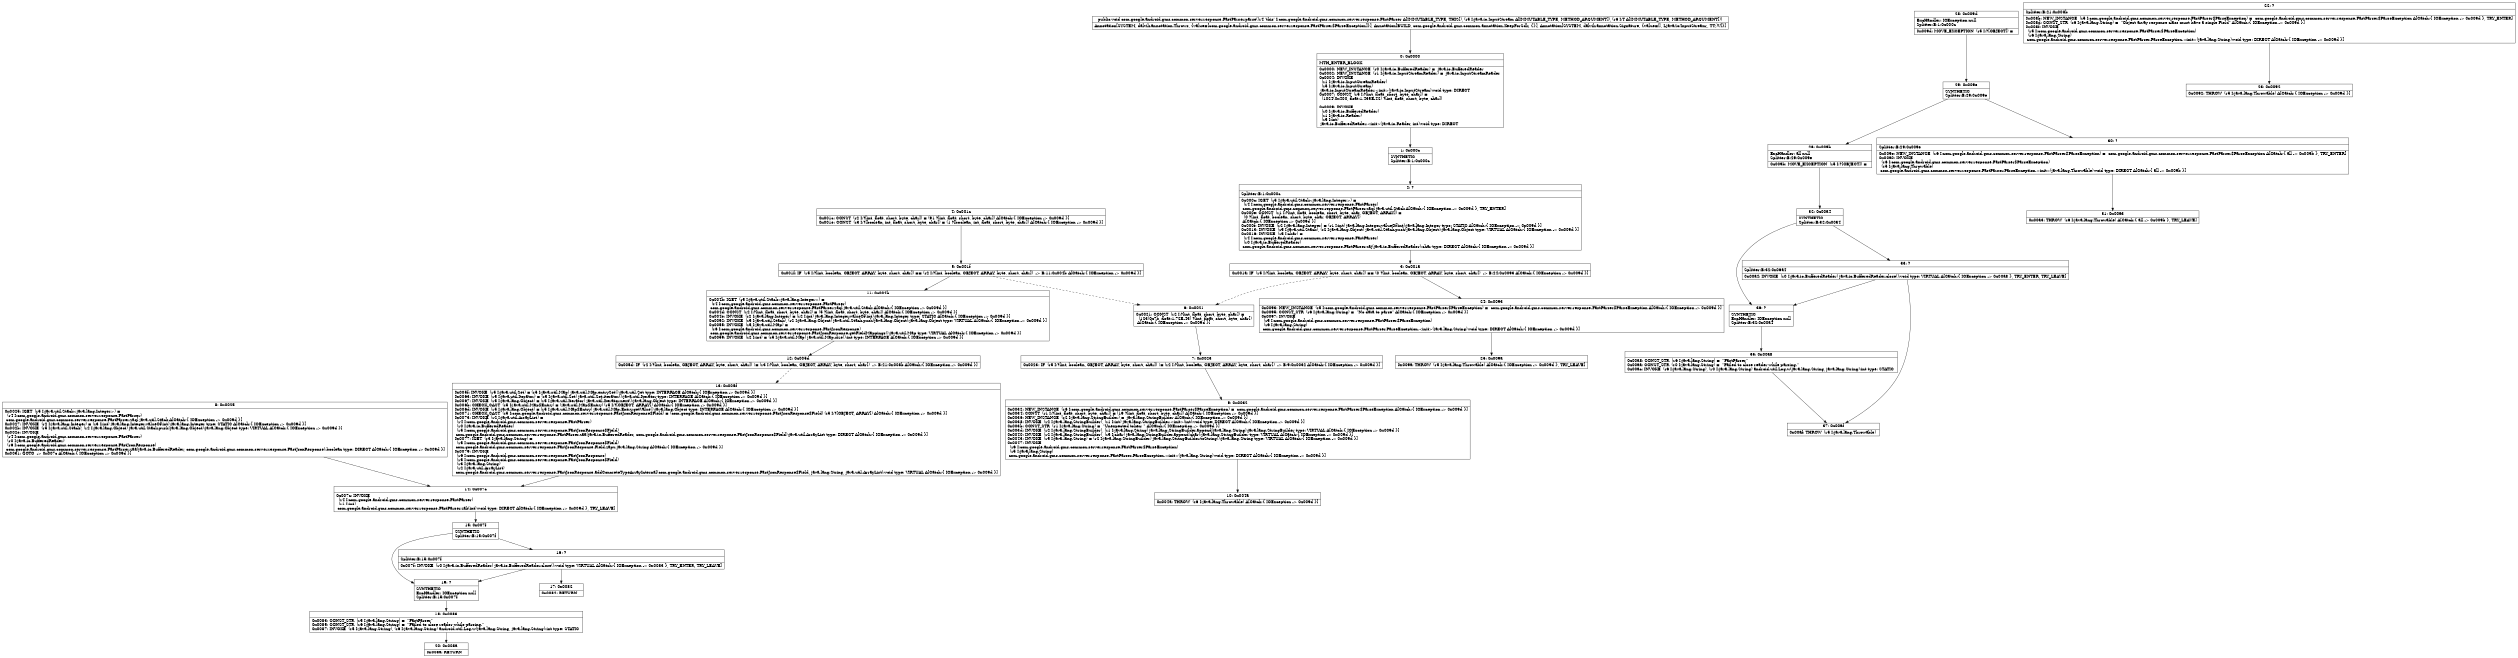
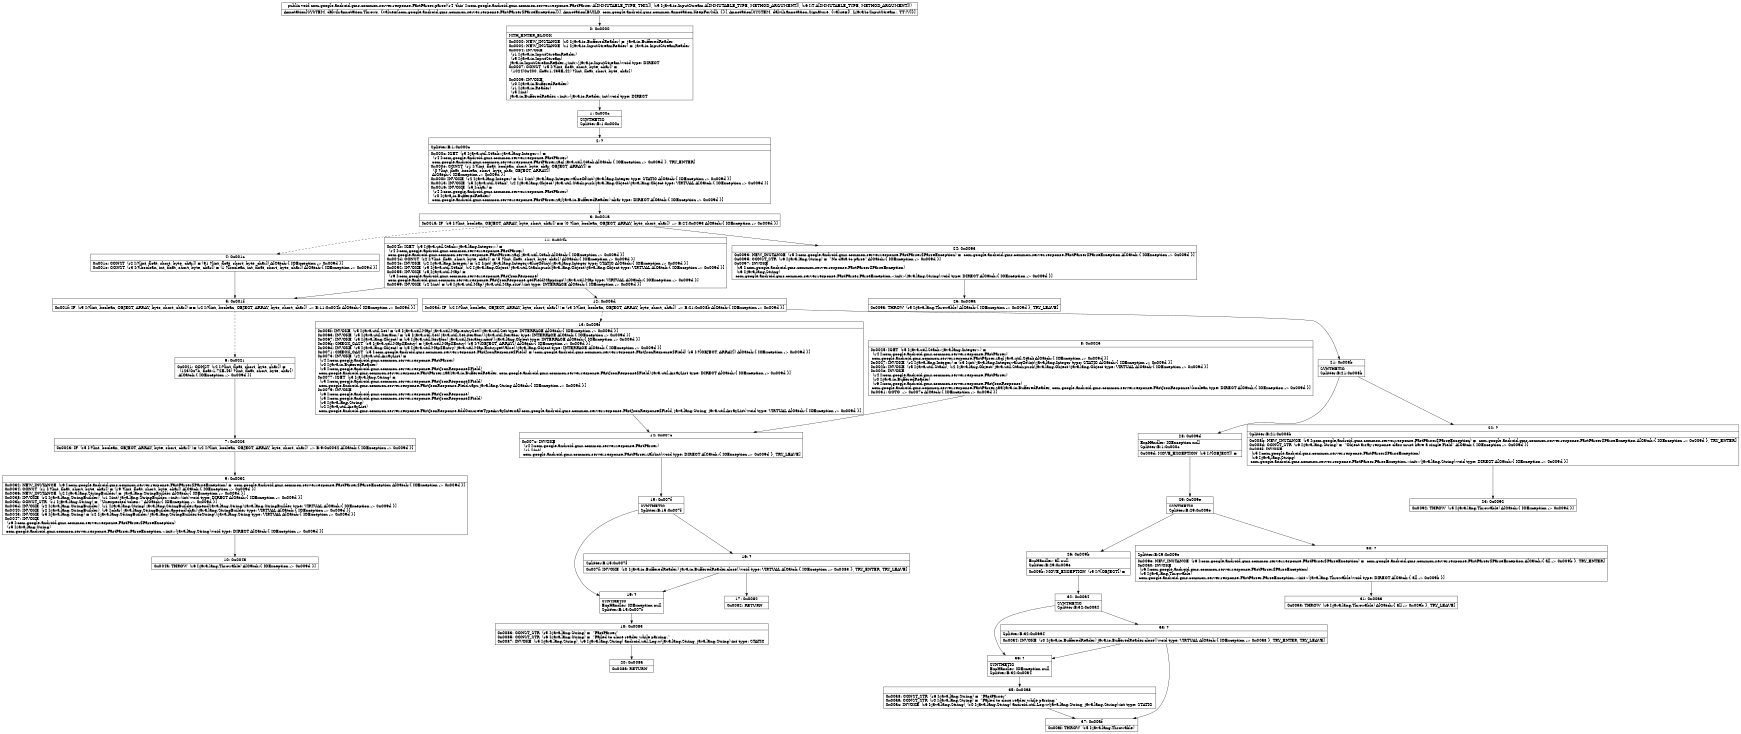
(938, 283) -> (341, 293)
(1274, 286) -> (385, 237)
none -> (1341, 368)
